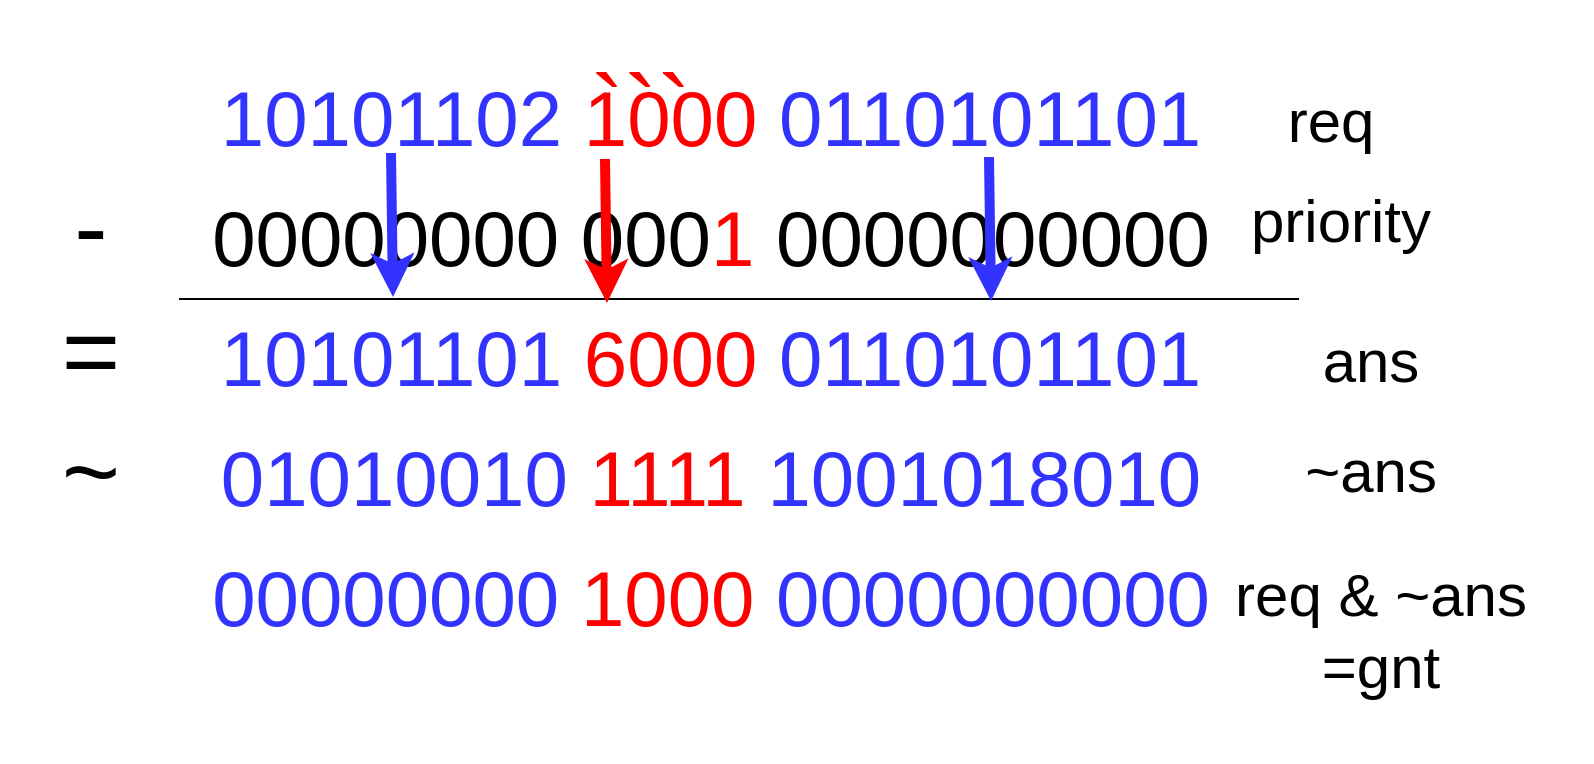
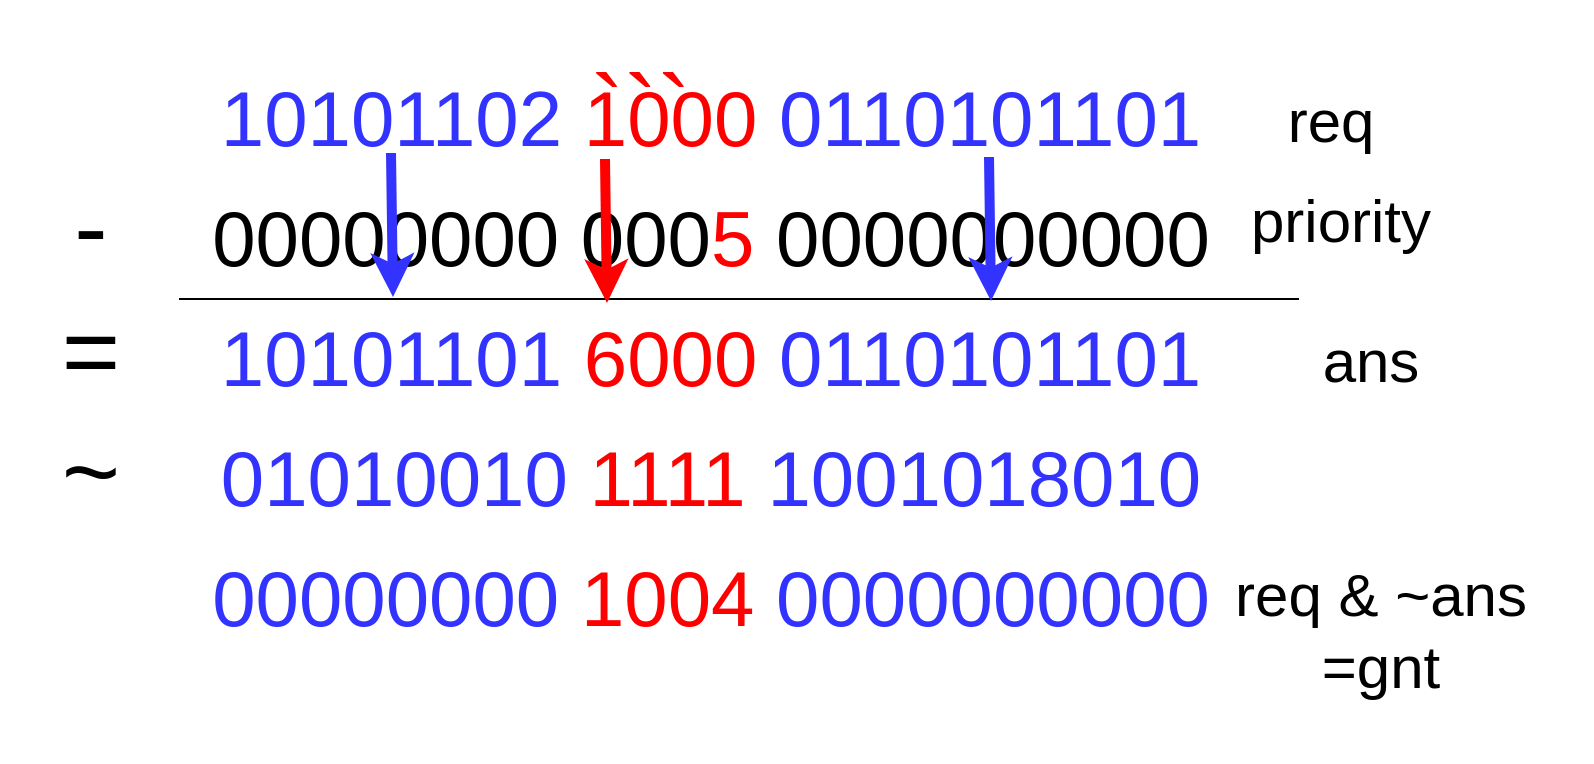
(712, 241) -> (712, 241)
(1371, 471) -> none
(712, 601) -> (712, 601)
